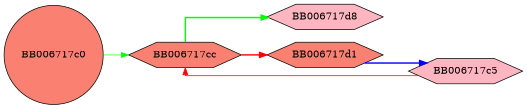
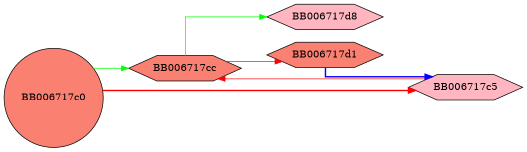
(211, 18) -> (203, 17)
(251, 55) -> (251, 62)
none -> (256, 90)
